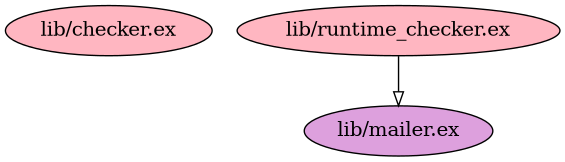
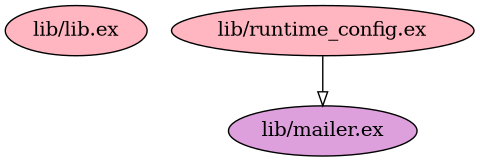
(109, 31) -> (76, 31)
(399, 31) -> (323, 31)
